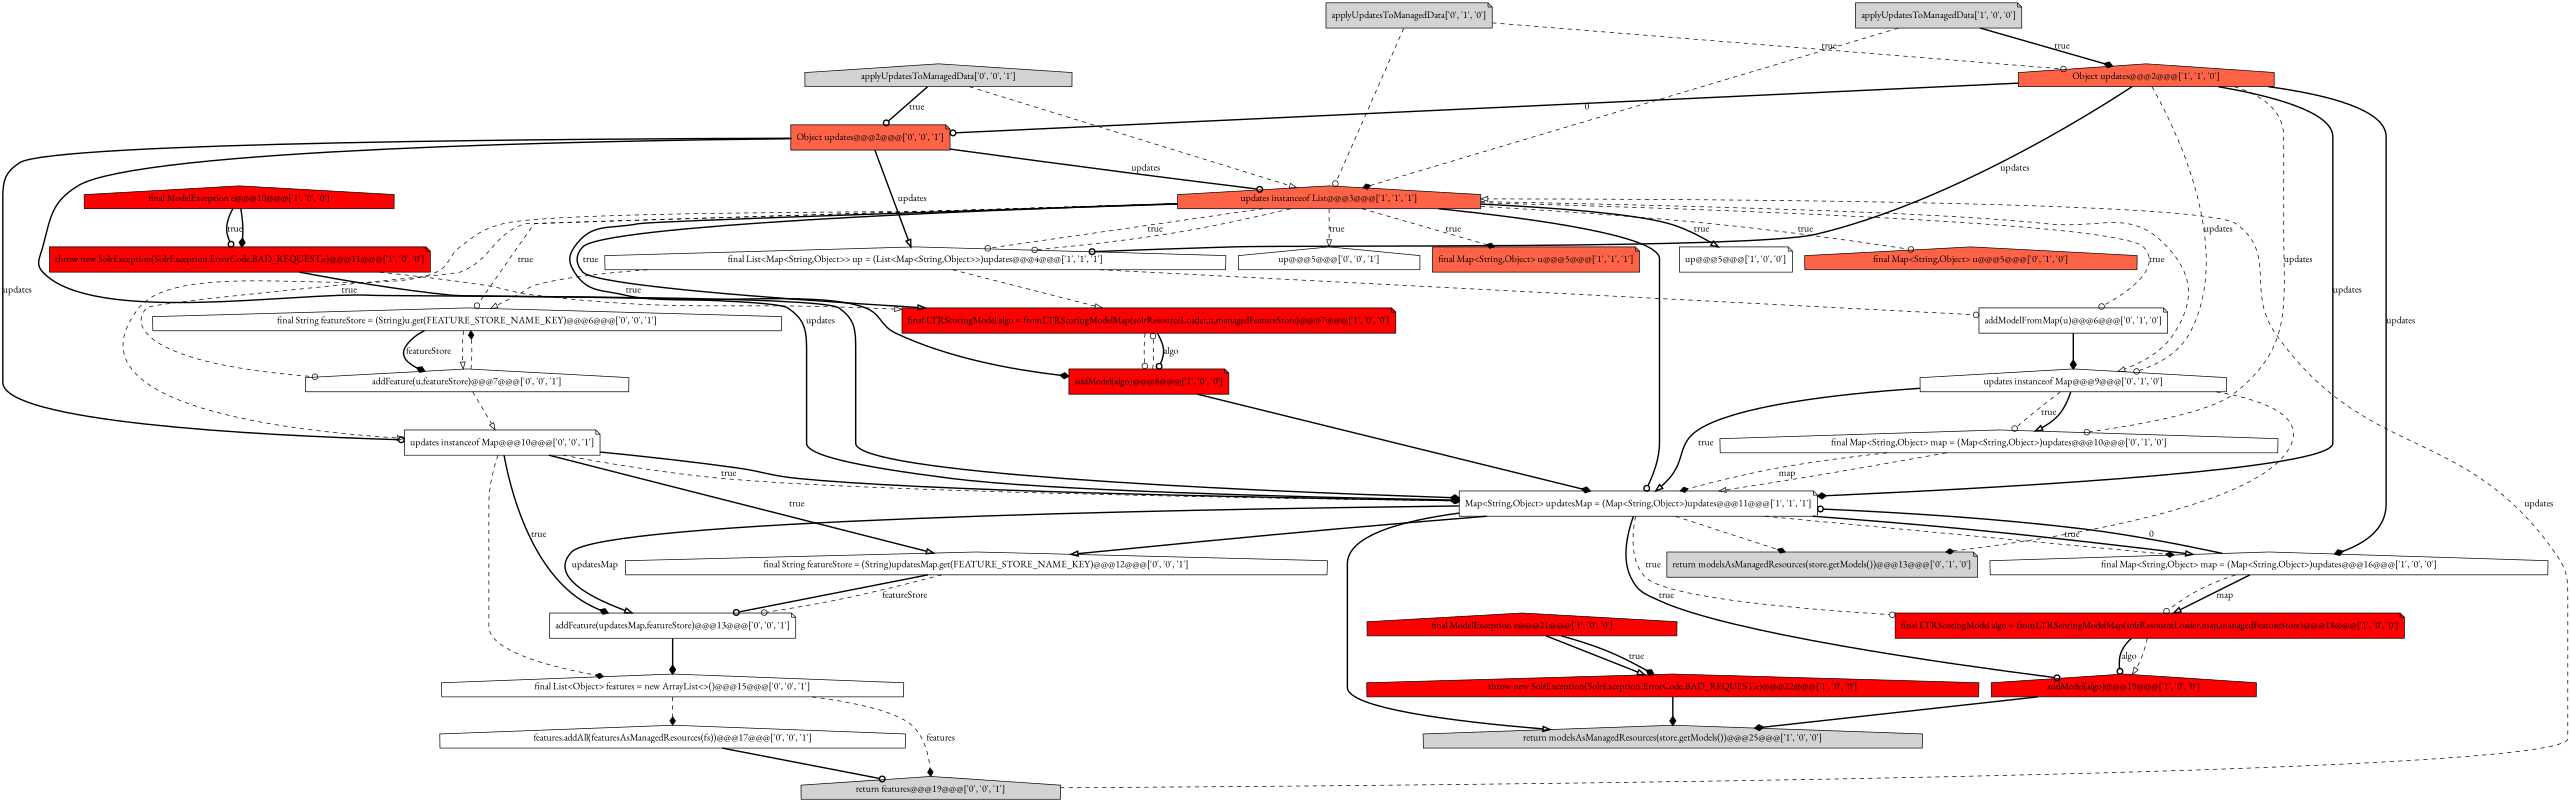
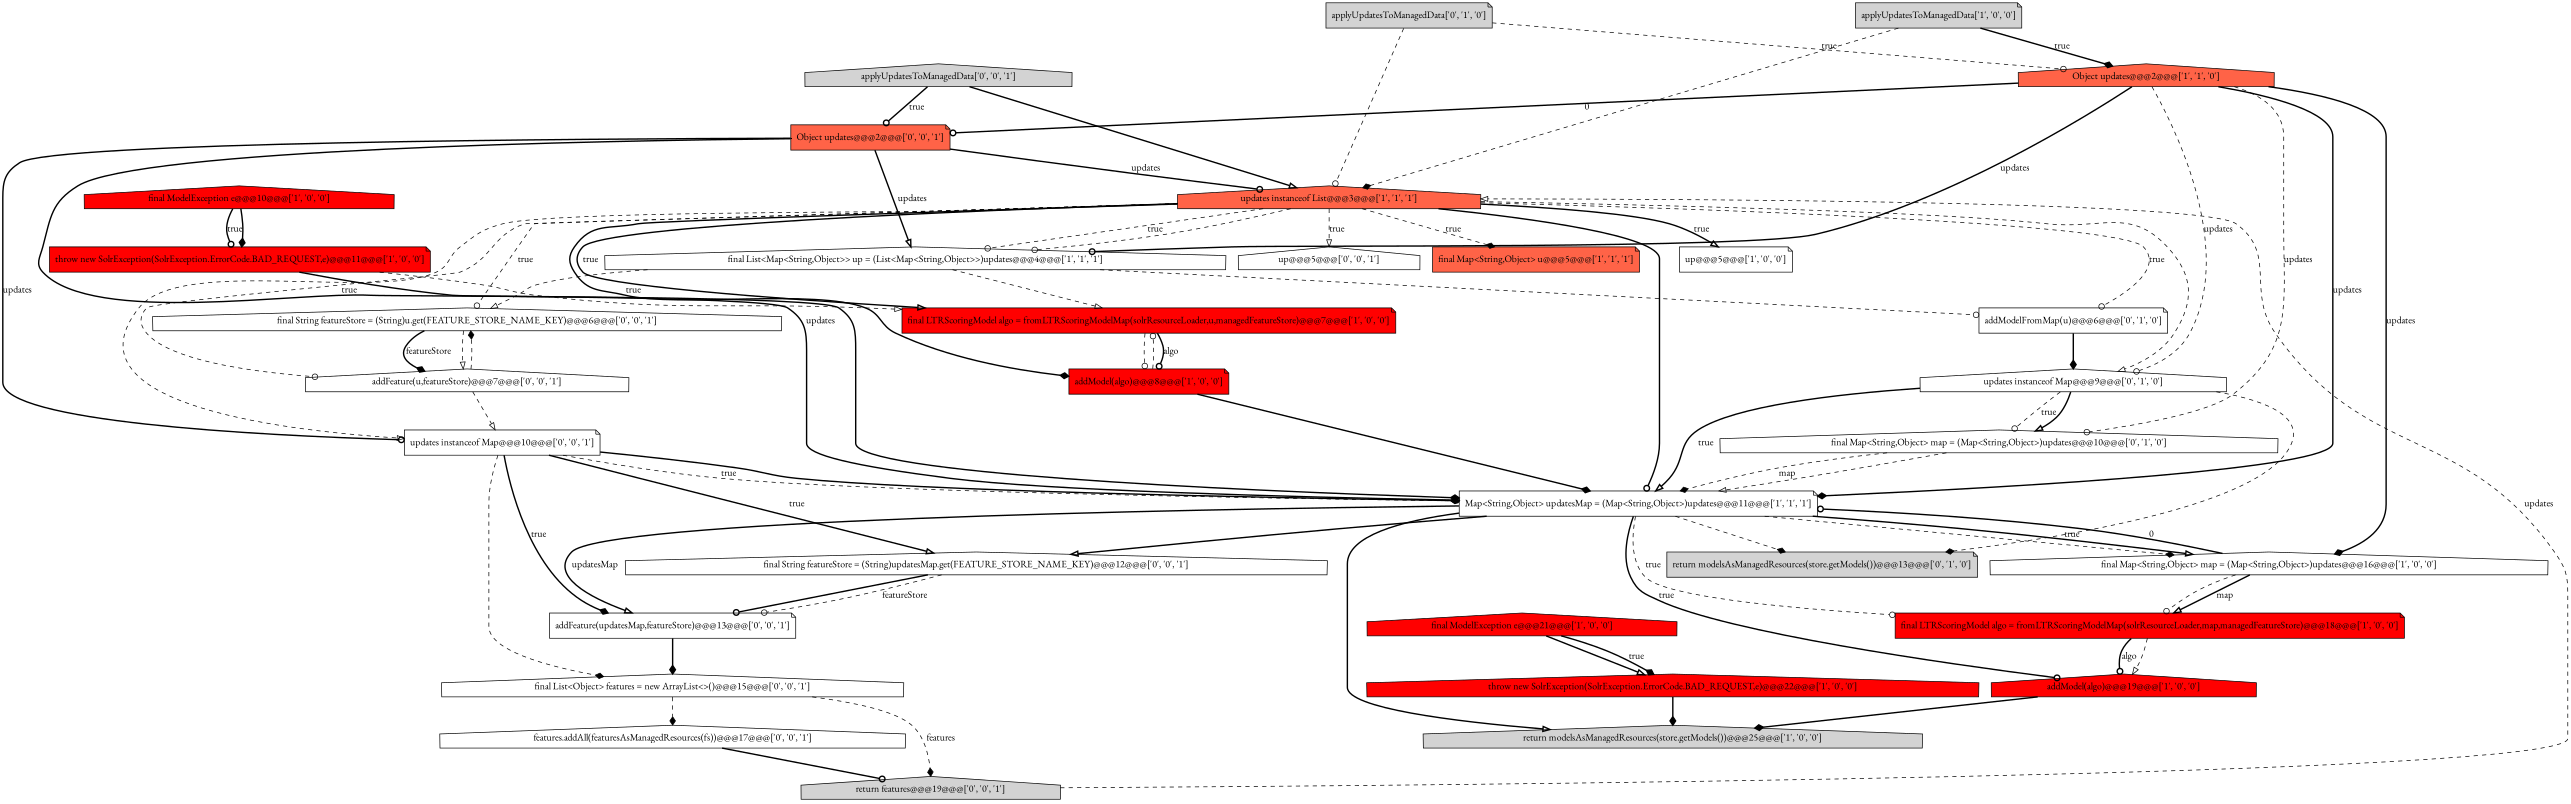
(1130, 136) -> (1130, 136)
(1971, 260) -> none
